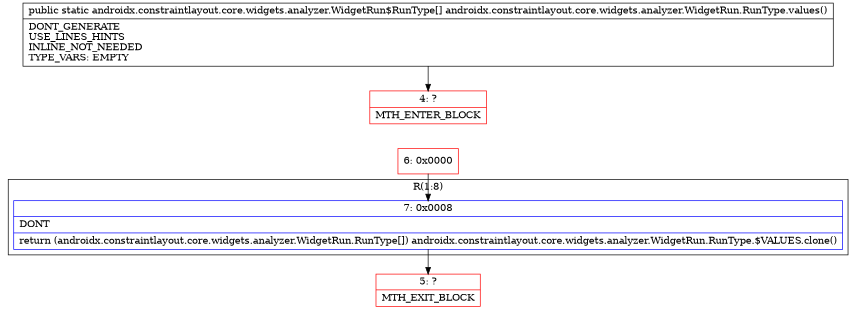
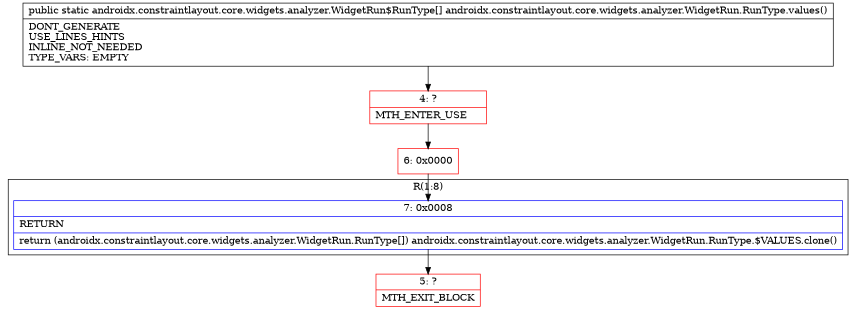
(428, 115) -> (421, 115)
none -> (428, 133)
(34, 224) -> (42, 224)
